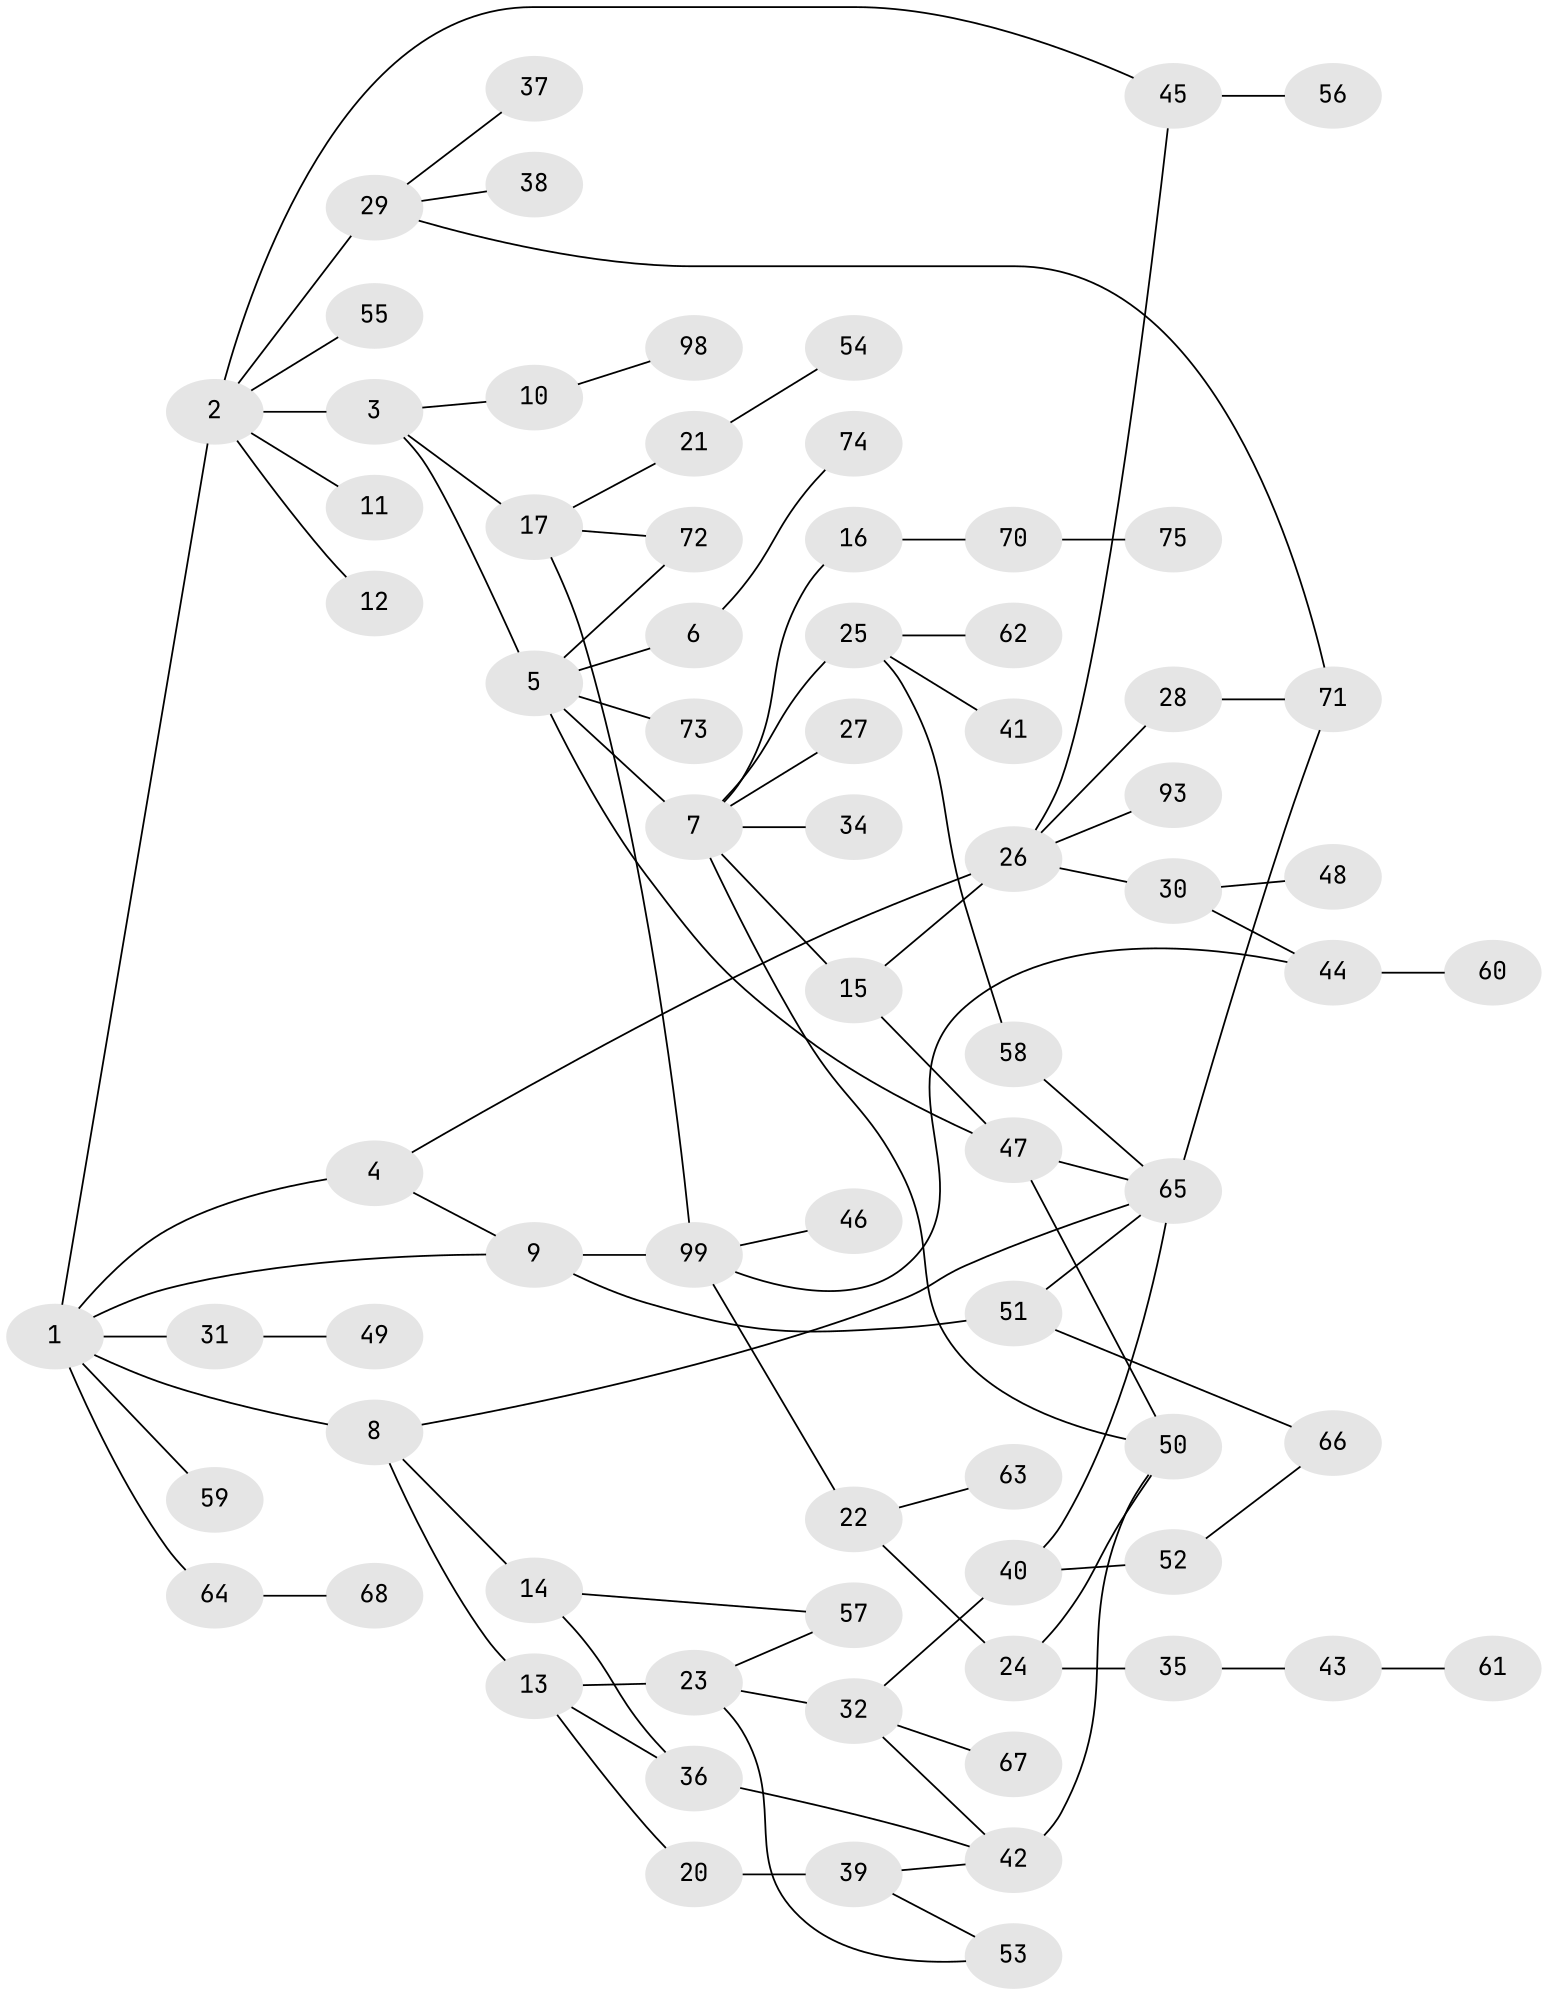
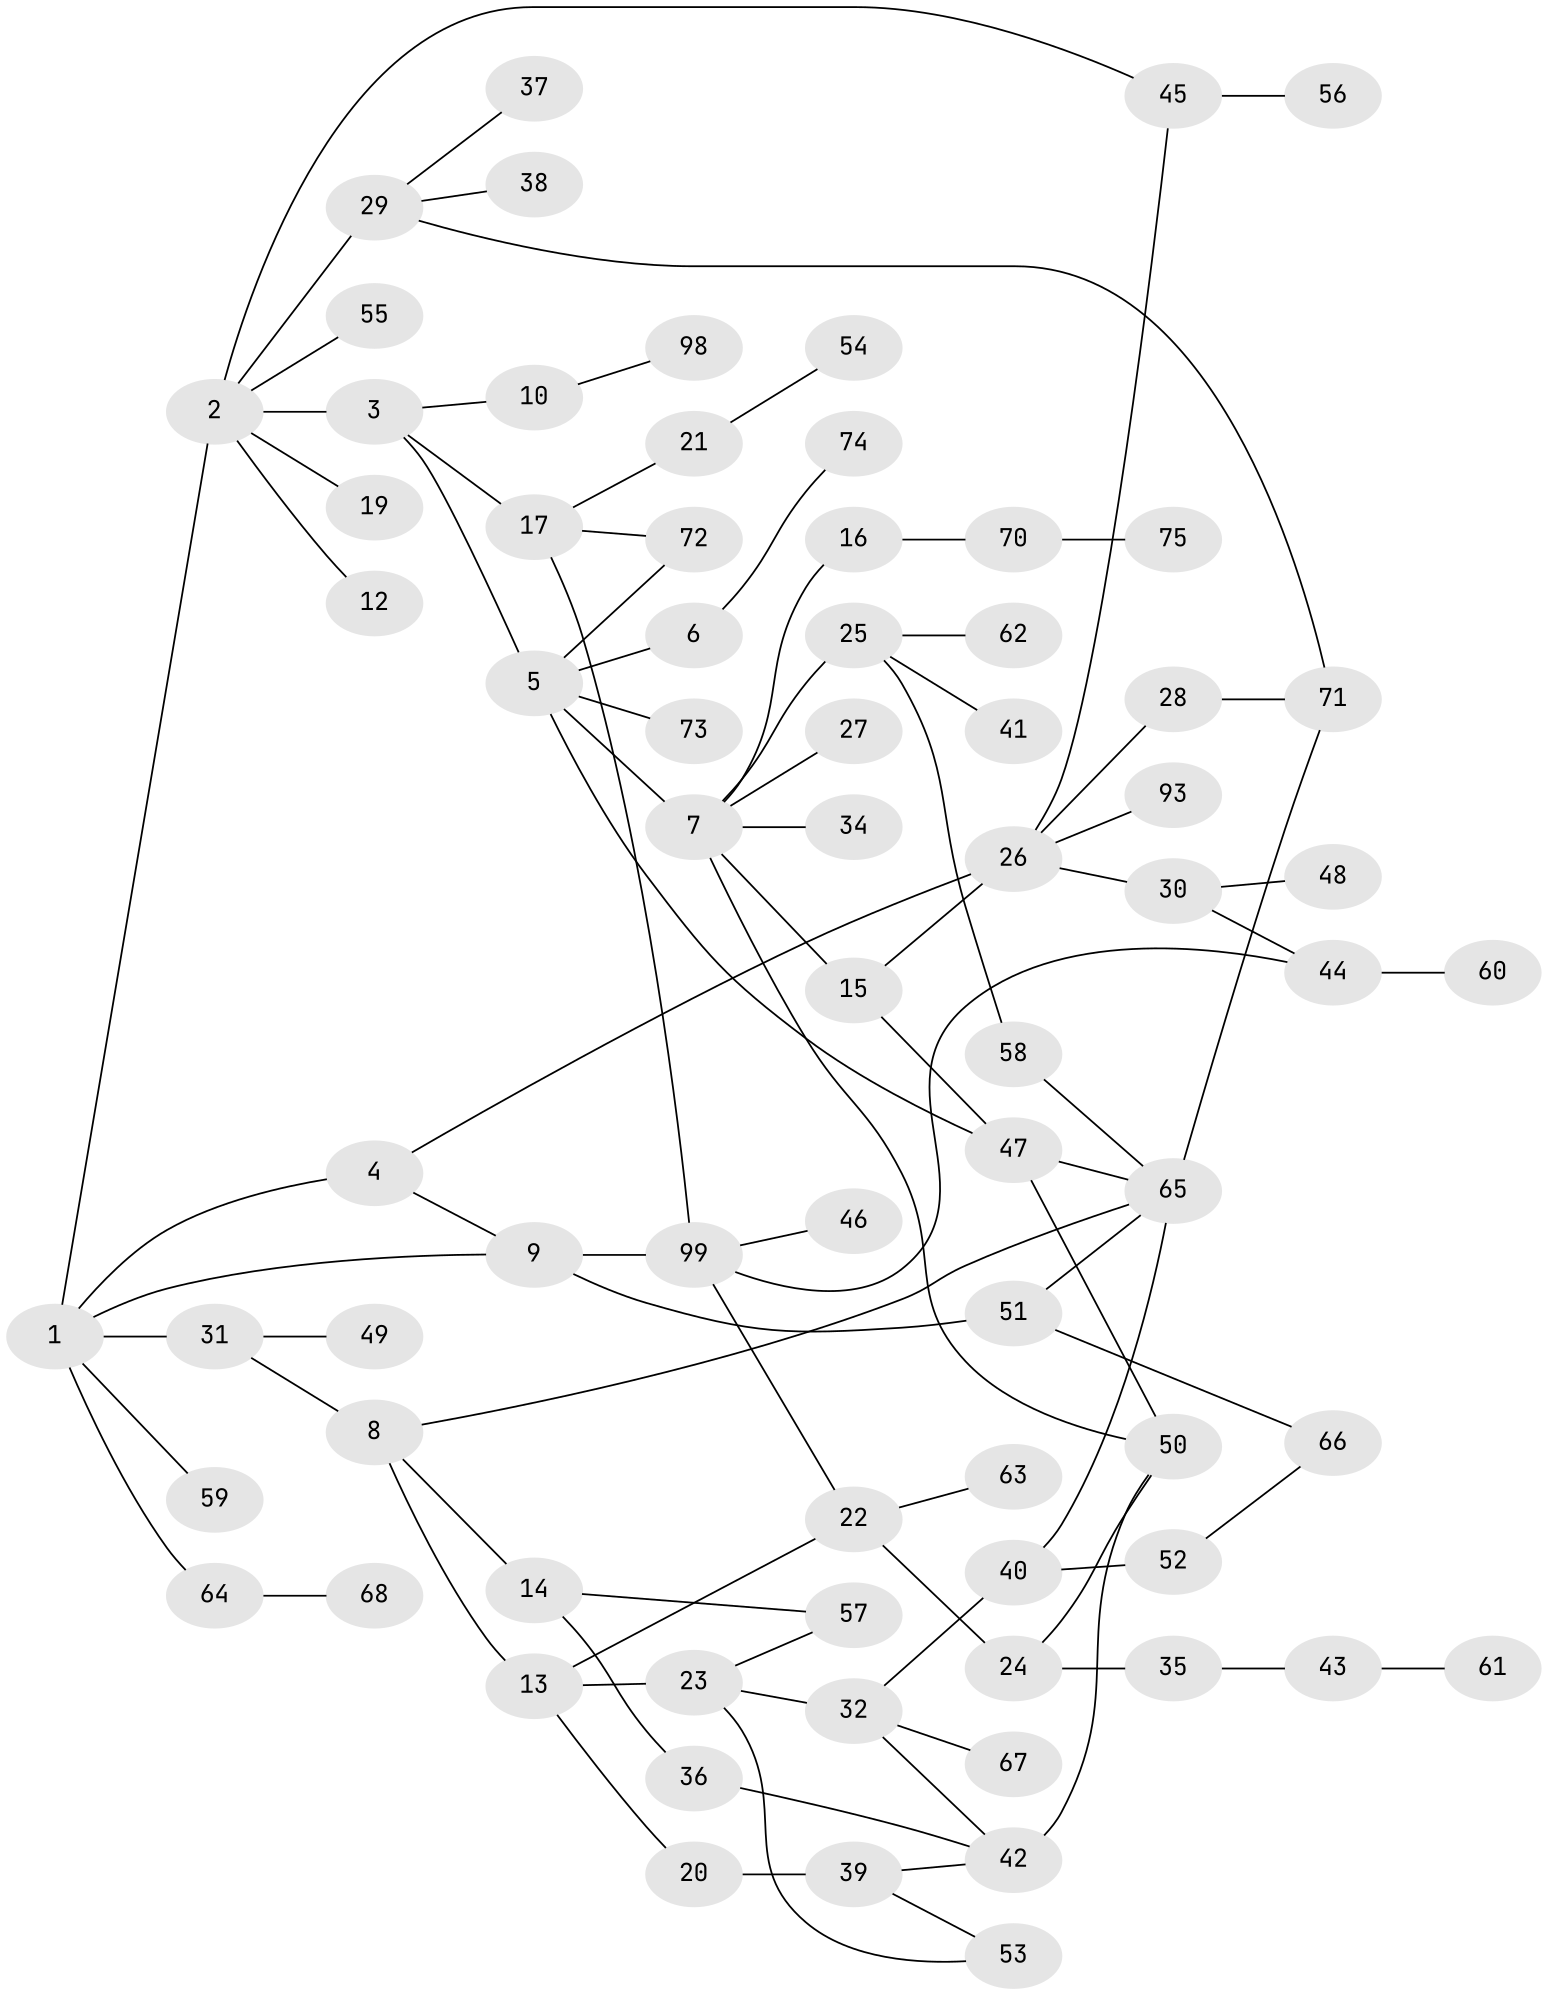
(375, 508) -> (375, 508)
(209, 1397) -> (295, 1385)
(614, 1732) -> (676, 1612)
